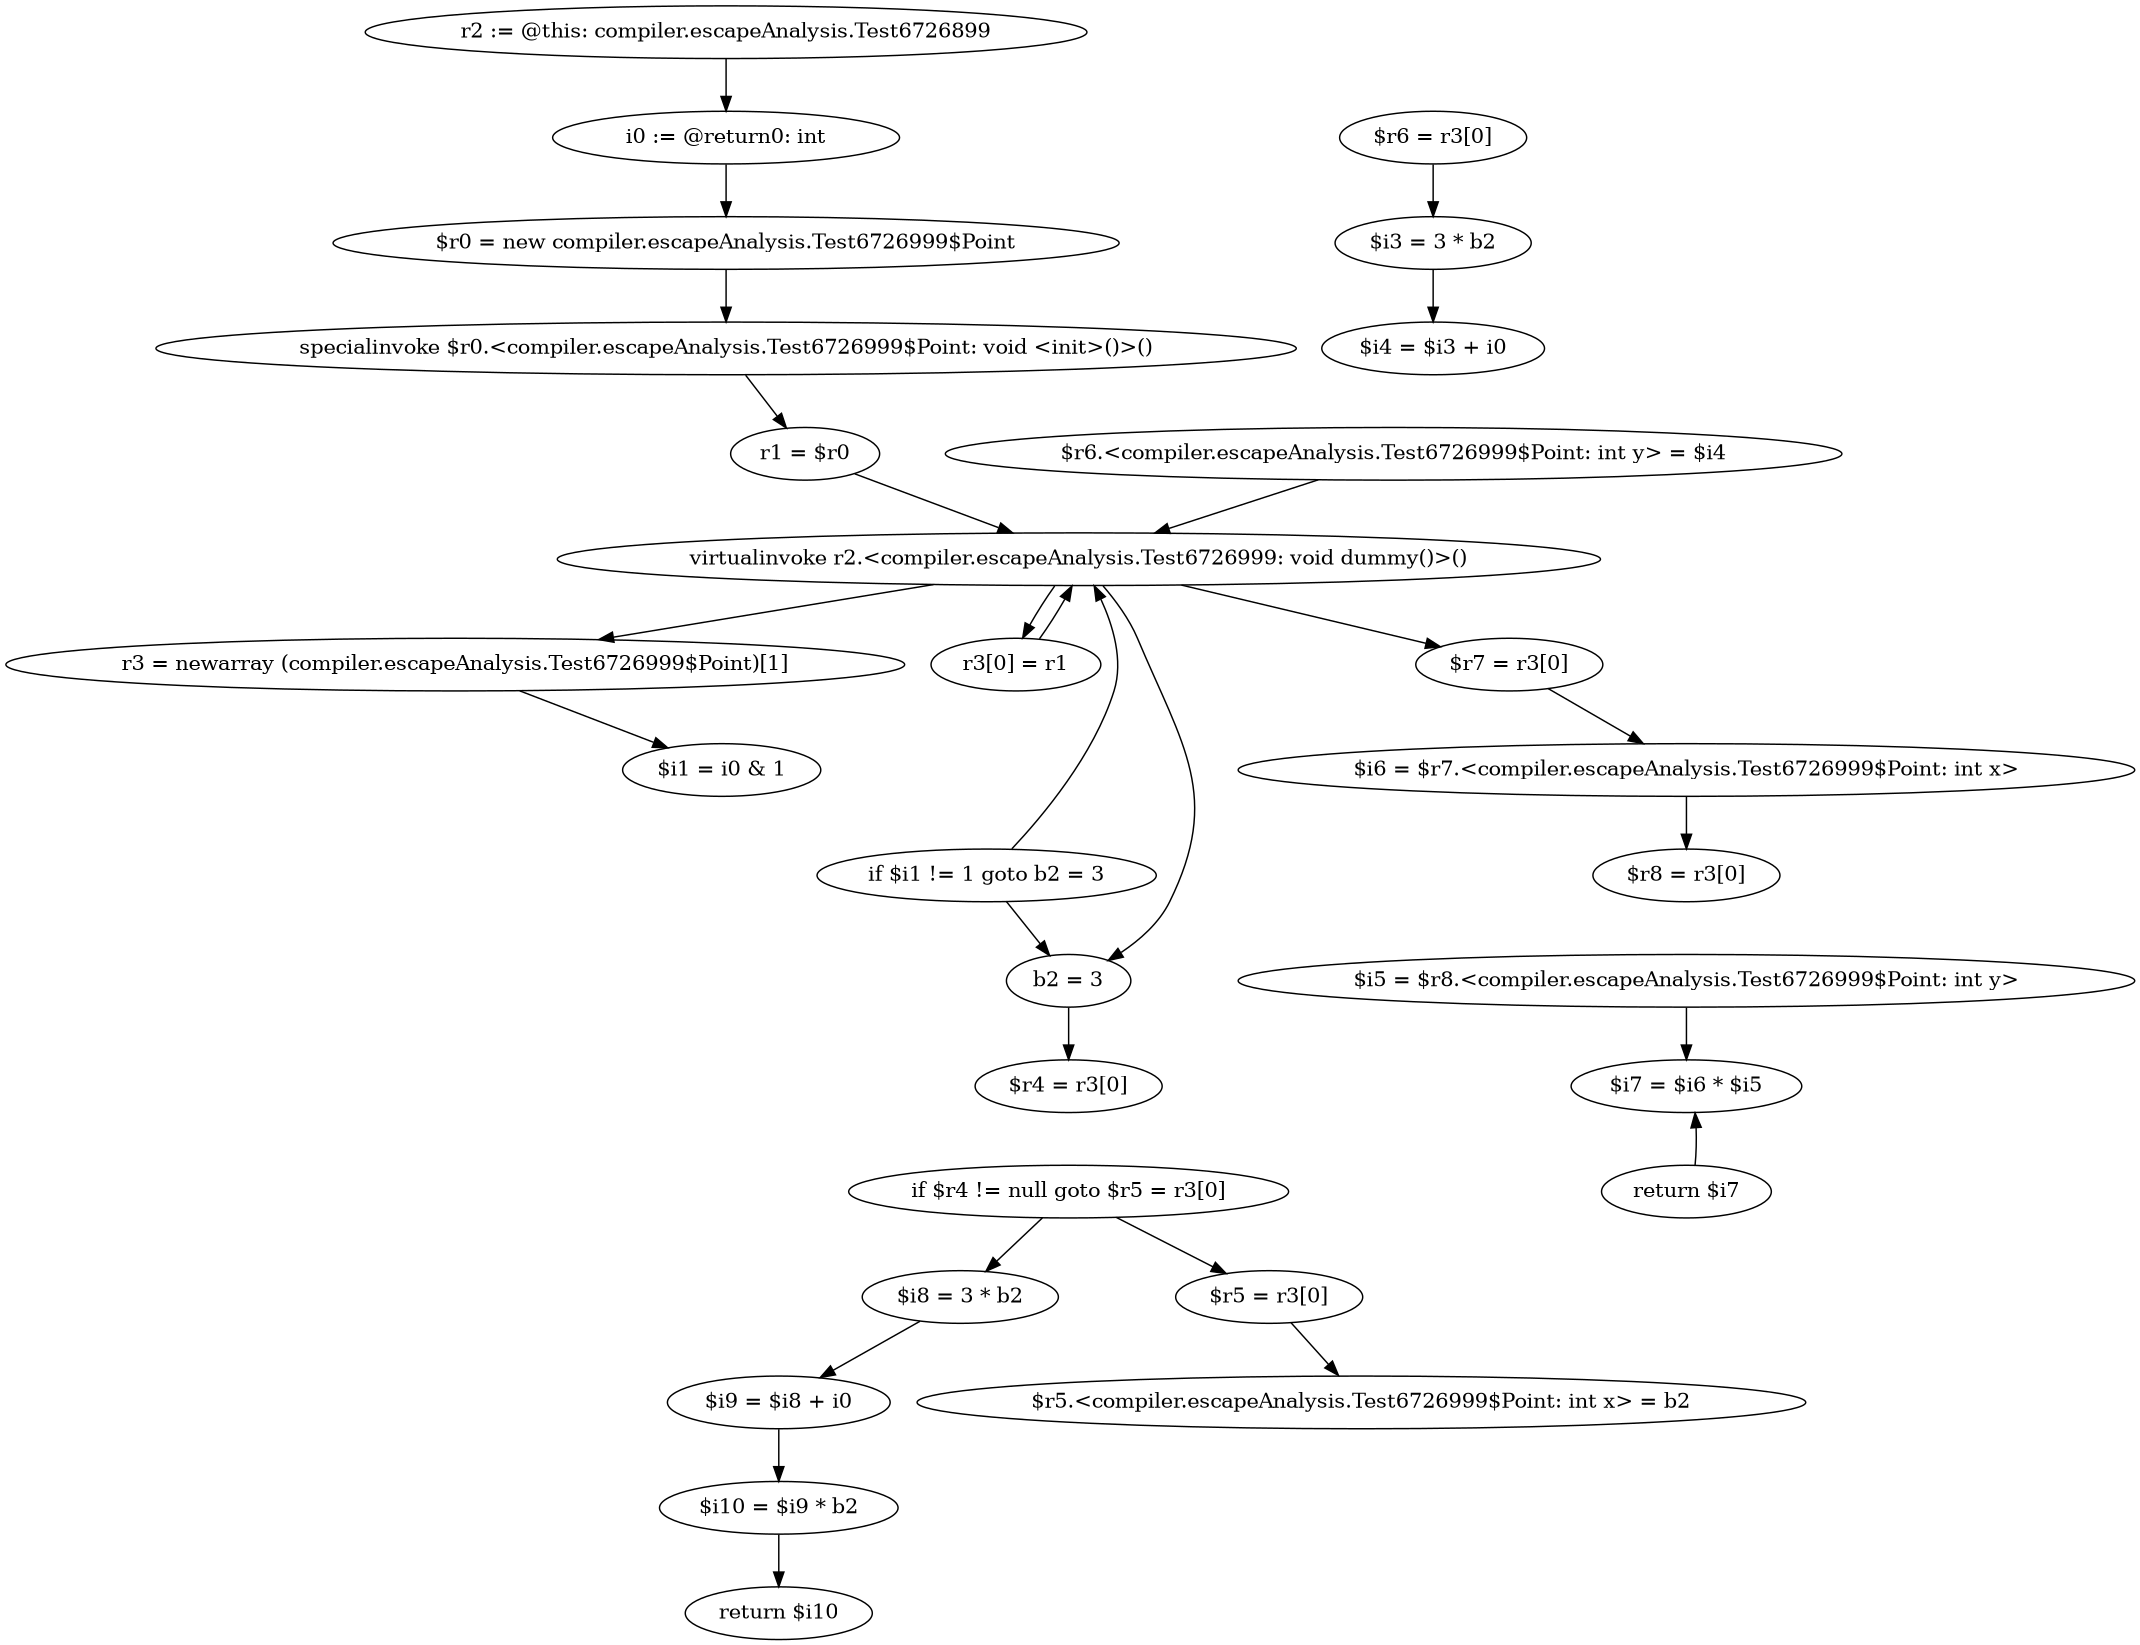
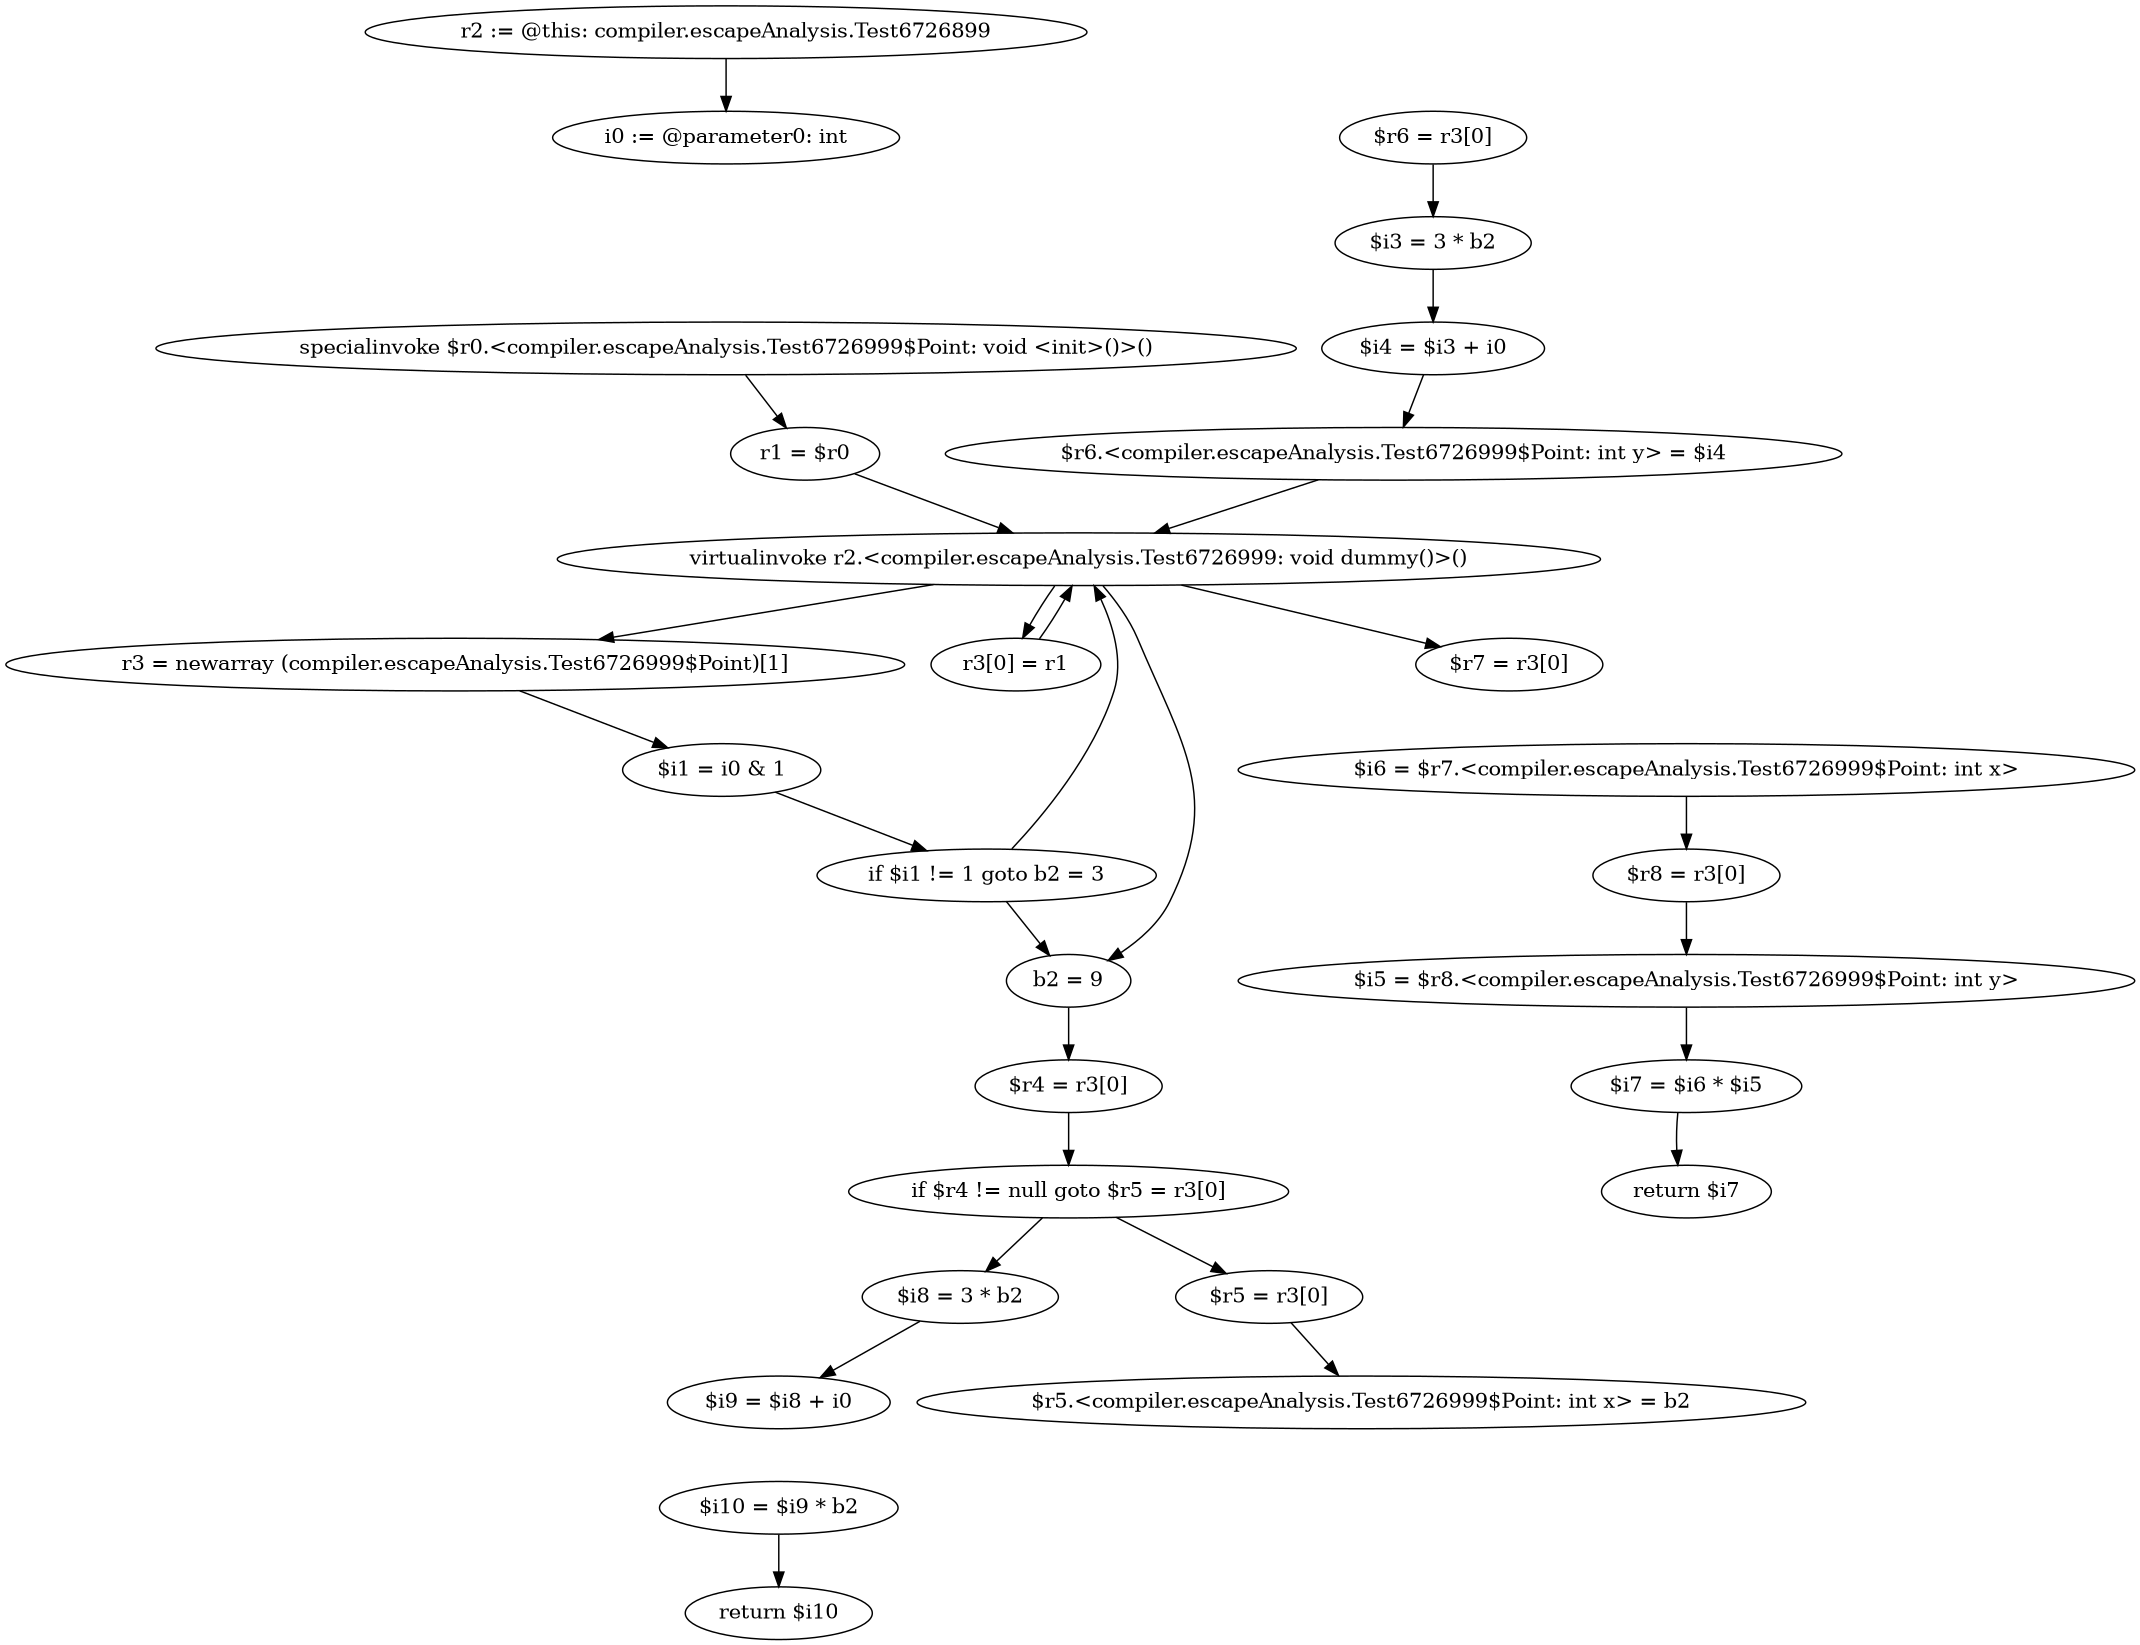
(726, 138) -> (726, 138)
(726, 243) -> none
none -> (1416, 394)
(1589, 712) -> none
none -> (844, 819)
none -> (1686, 921)
(1069, 981) -> (1069, 981)
none -> (1069, 1132)
(1696, 1146) -> (1677, 1132)
(779, 1448) -> none
